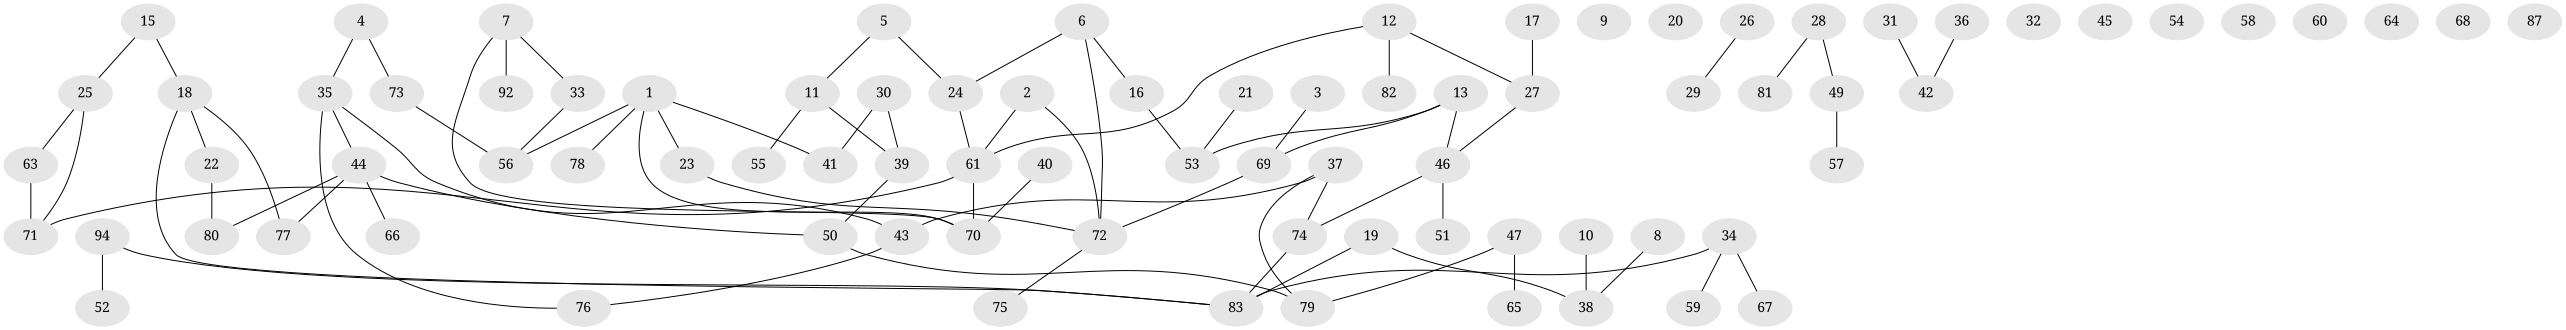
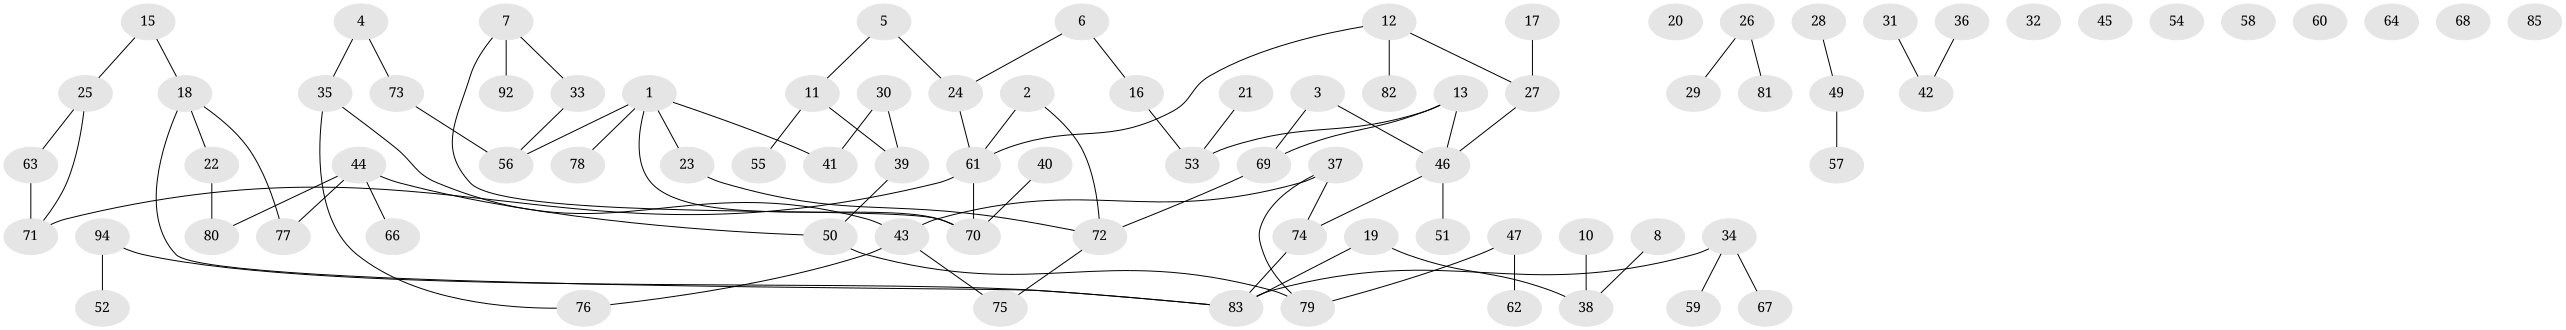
(1604, 22) -> none
(2535, 22) -> (2535, 22)
(1792, 58) -> (1756, 58)
(1099, 124) -> none
(342, 129) -> none
none -> (1385, 132)
none -> (959, 278)
(1515, 308) -> (1515, 308)
